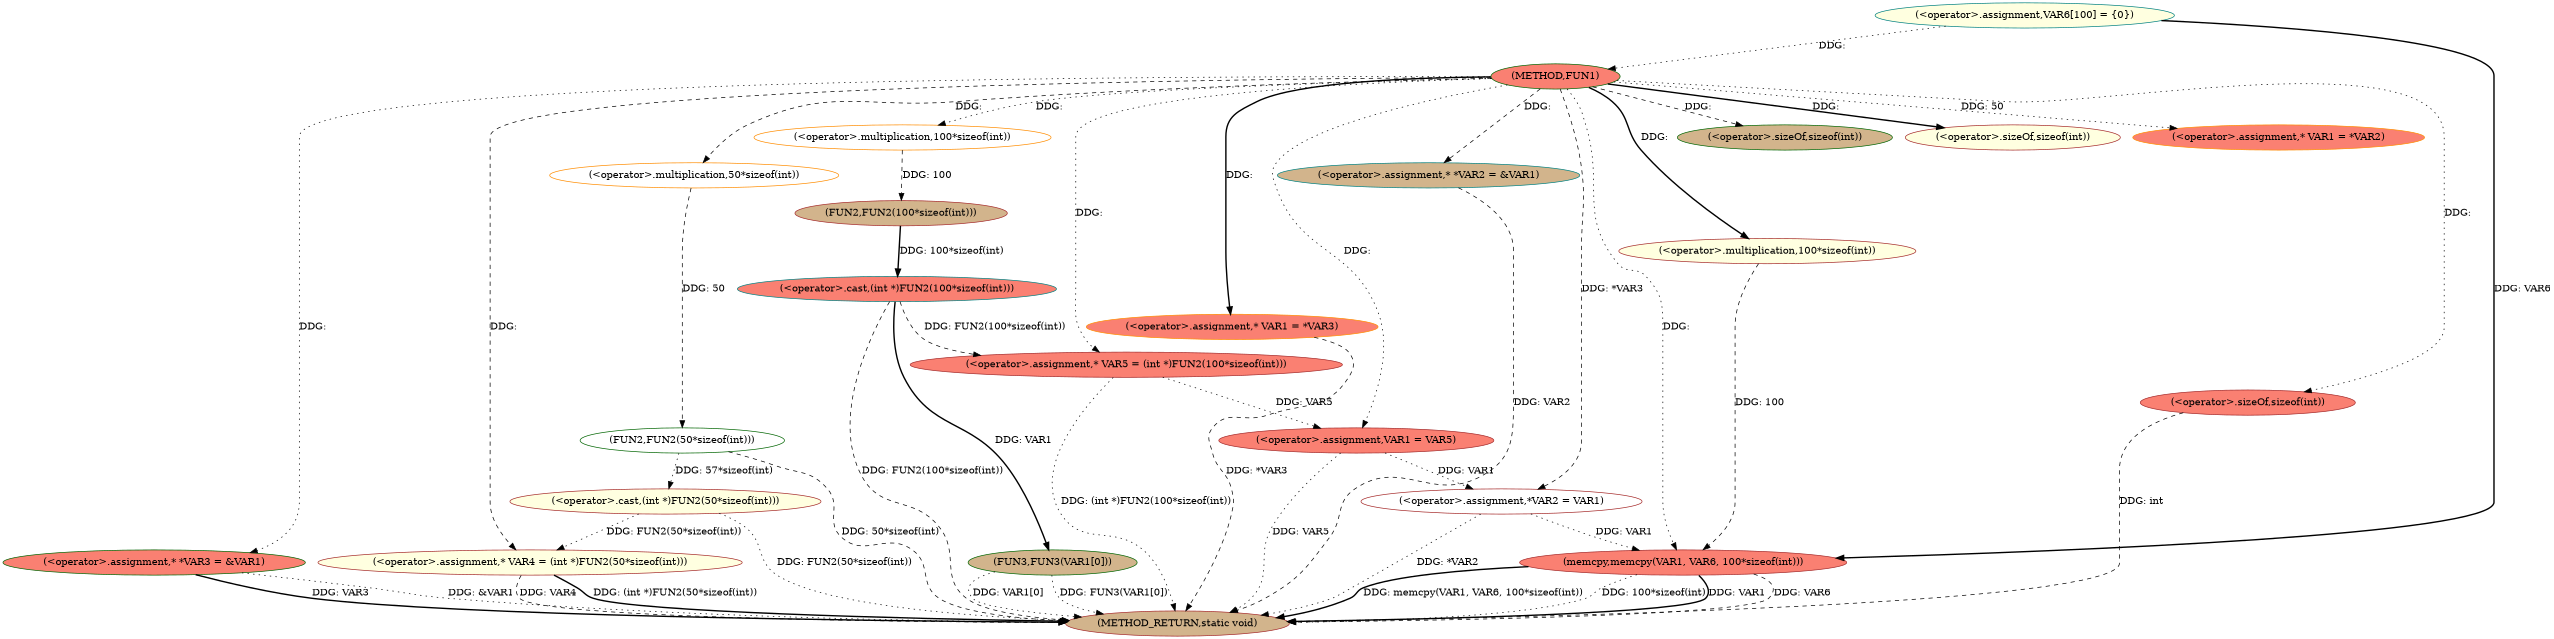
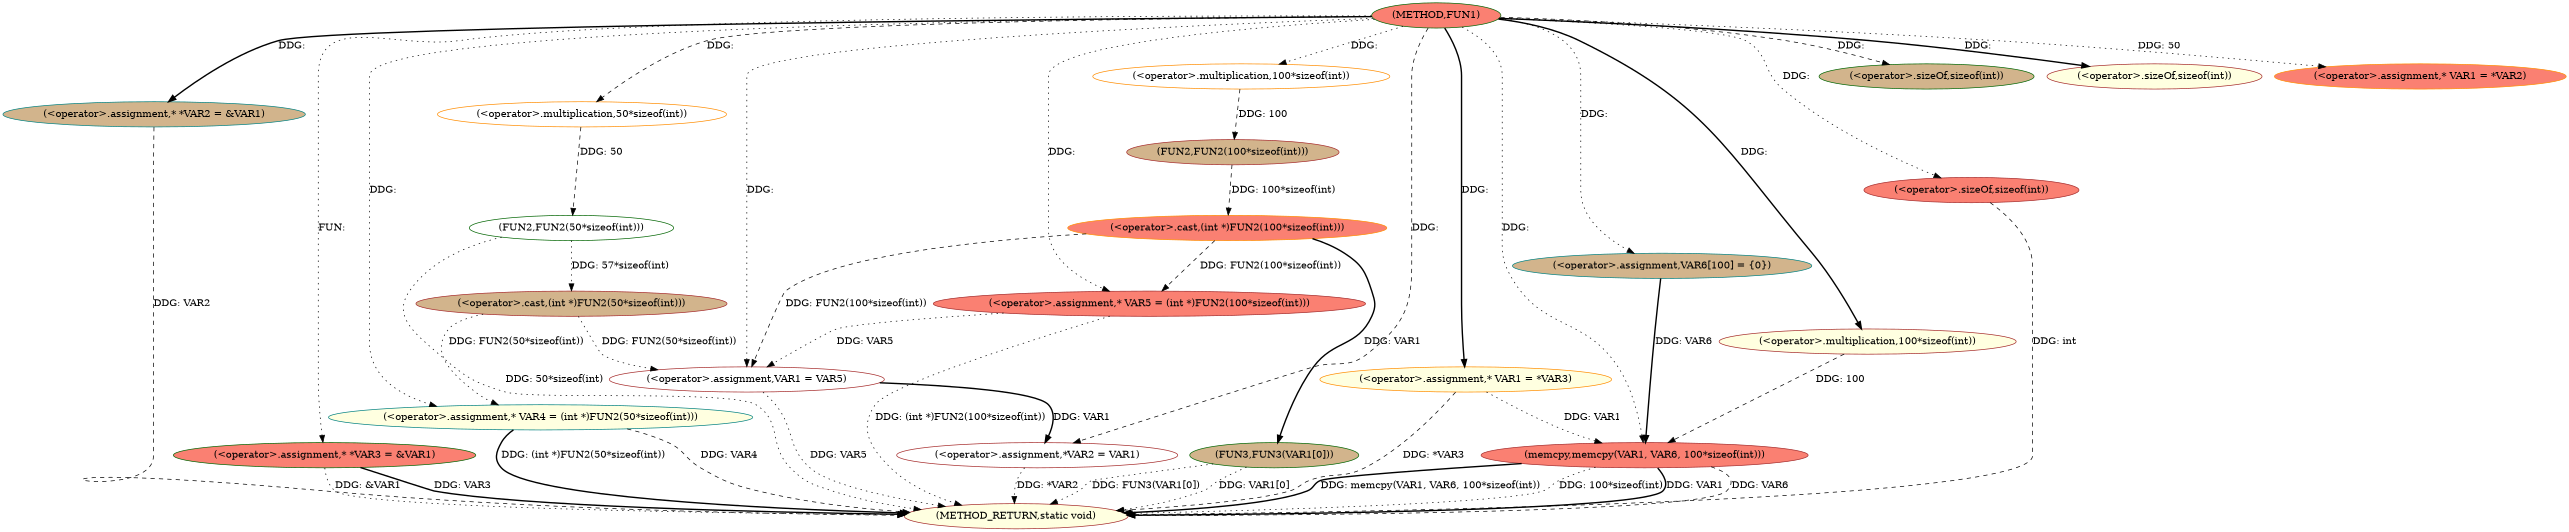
(2025, 15) -> (1662, 266)
(1781, 47) -> (1581, 118)
(781, 94) -> (688, 32)
(1495, 124) -> (523, 29)
(899, 247) -> (1230, 186)
(897, 289) -> (1227, 228)
(1612, 289) -> (1427, 228)
(314, 327) -> (333, 228)
(1232, 327) -> (1466, 379)
(1356, 440) -> (747, 379)
(1426, 470) -> (982, 389)
(665, 501) -> (571, 304)
(896, 502) -> (895, 255)
(1581, 532) -> (1540, 419)
(888, 543) -> (602, 396)
(530, 563) -> (541, 417)
(873, 603) -> (605, 356)
(1177, 624) -> (1016, 516)
